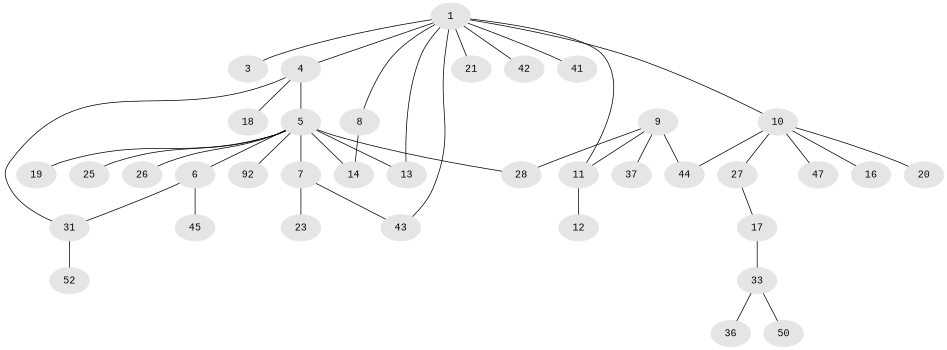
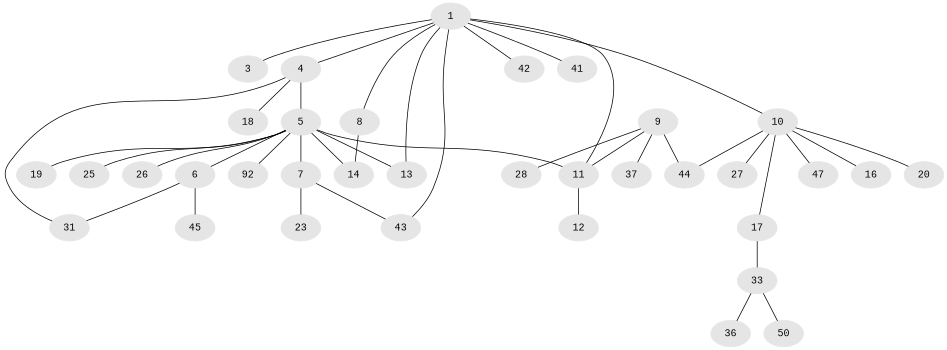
(471, 69) -> none
(413, 155) -> (434, 148)
(747, 201) -> (767, 175)
(69, 281) -> none
